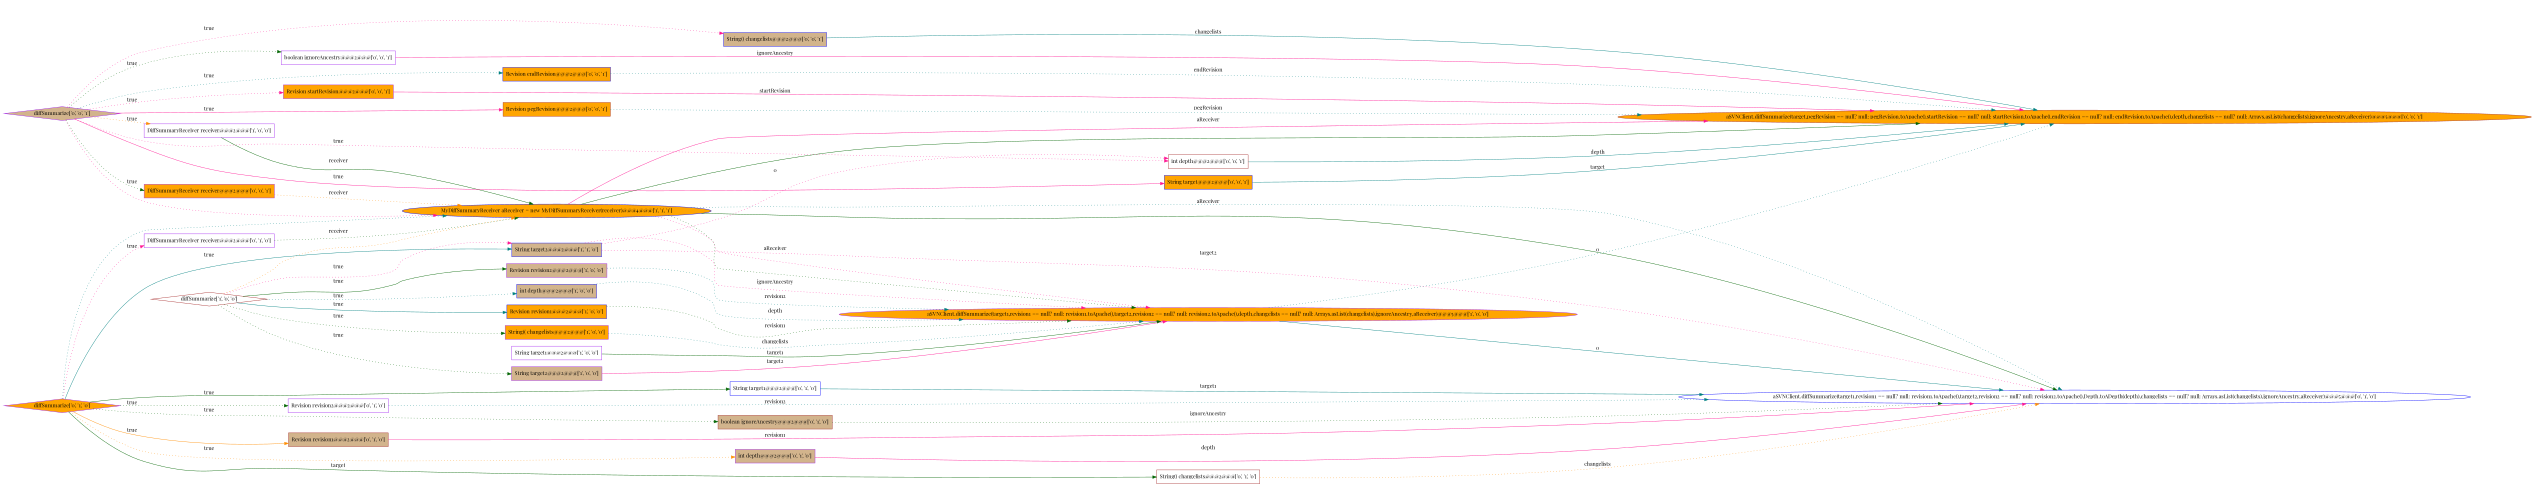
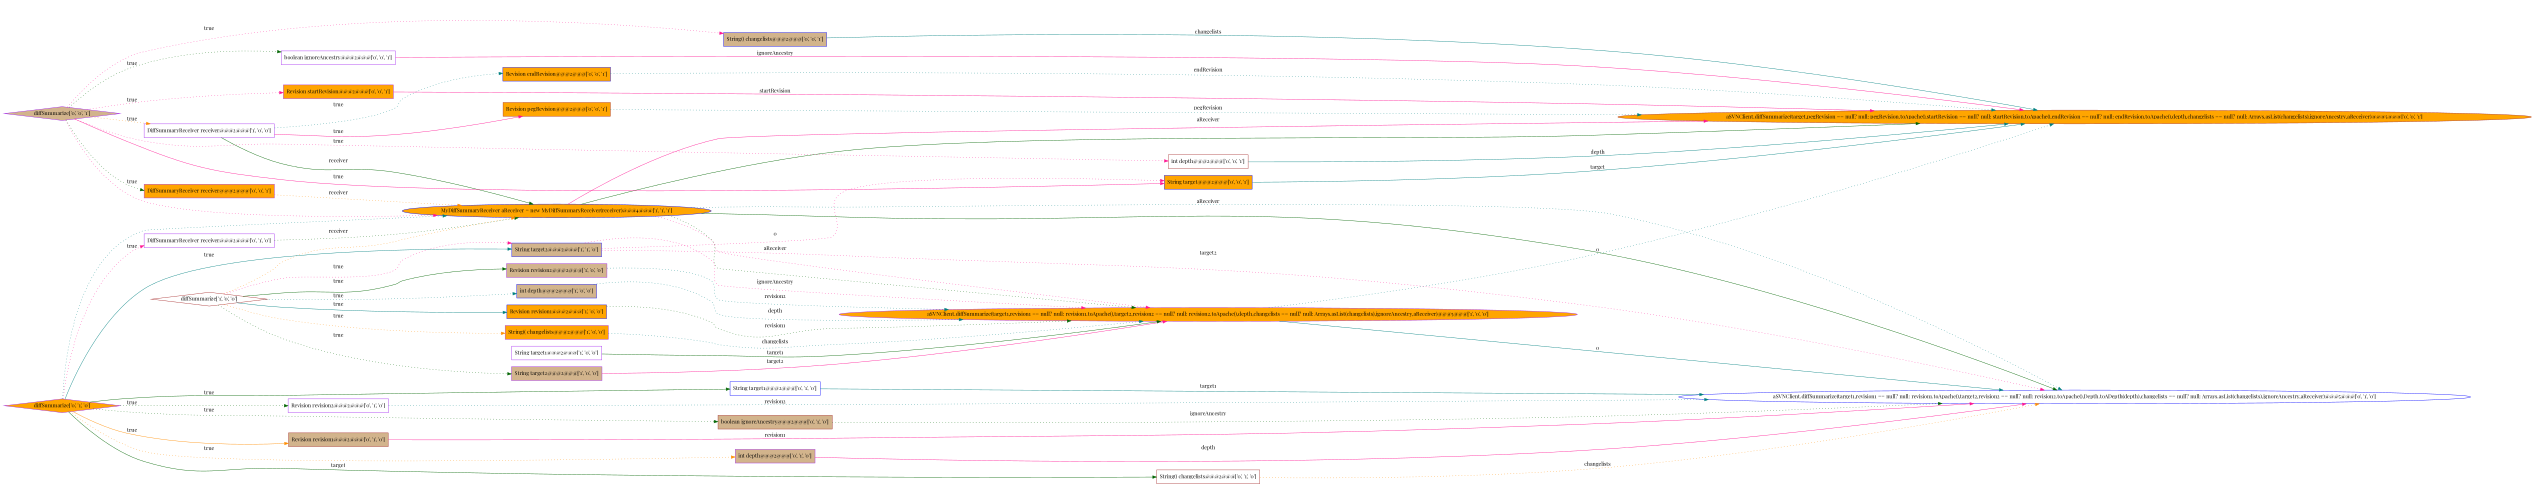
(287, 78) -> (390, 110)
(308, 111) -> (397, 134)
(877, 166) -> (876, 185)
(362, 328) -> (362, 328)
